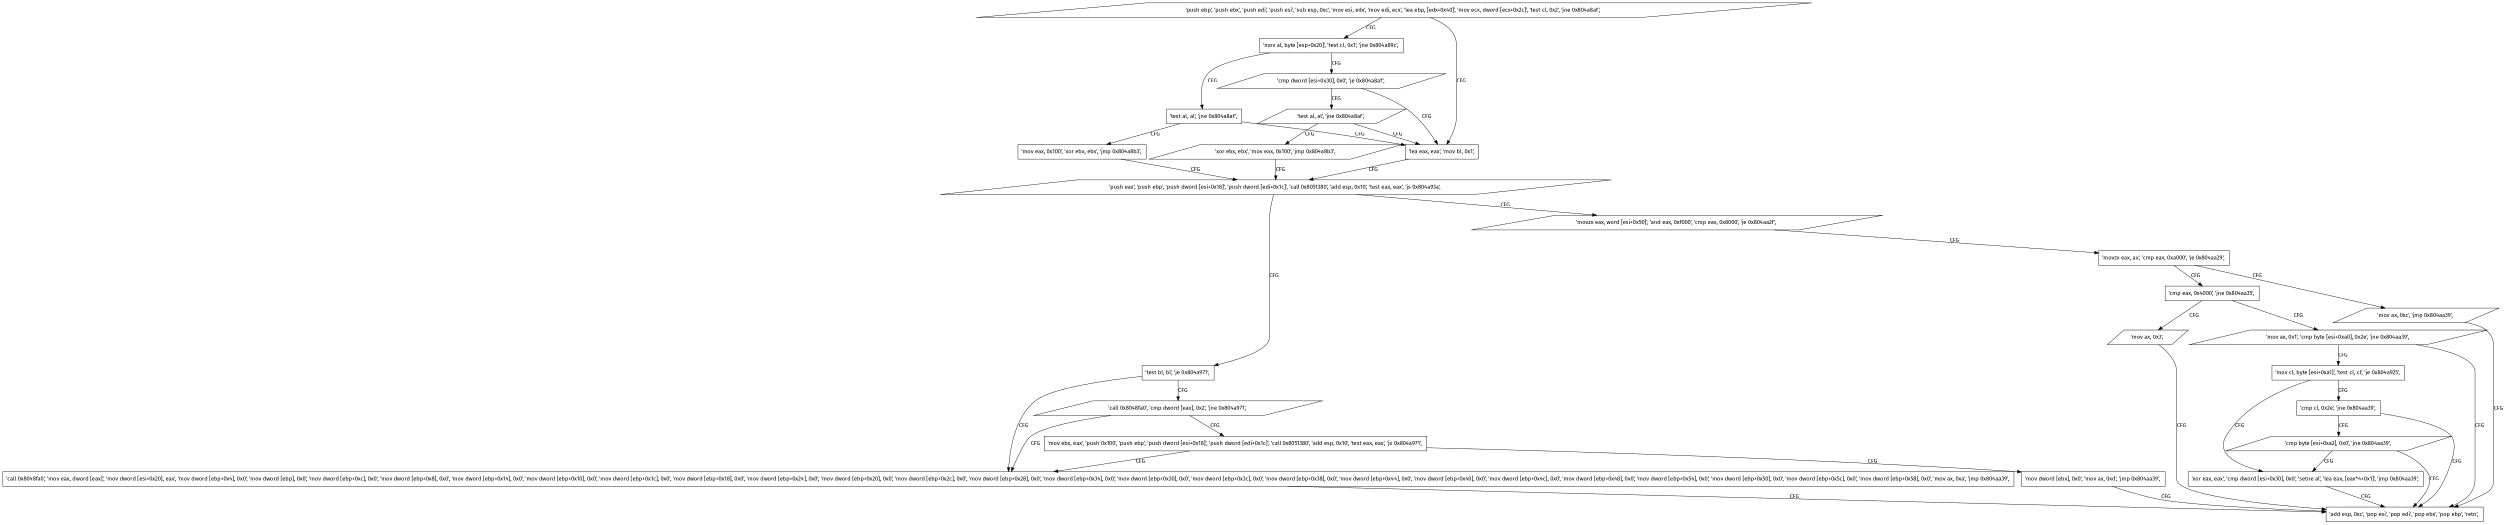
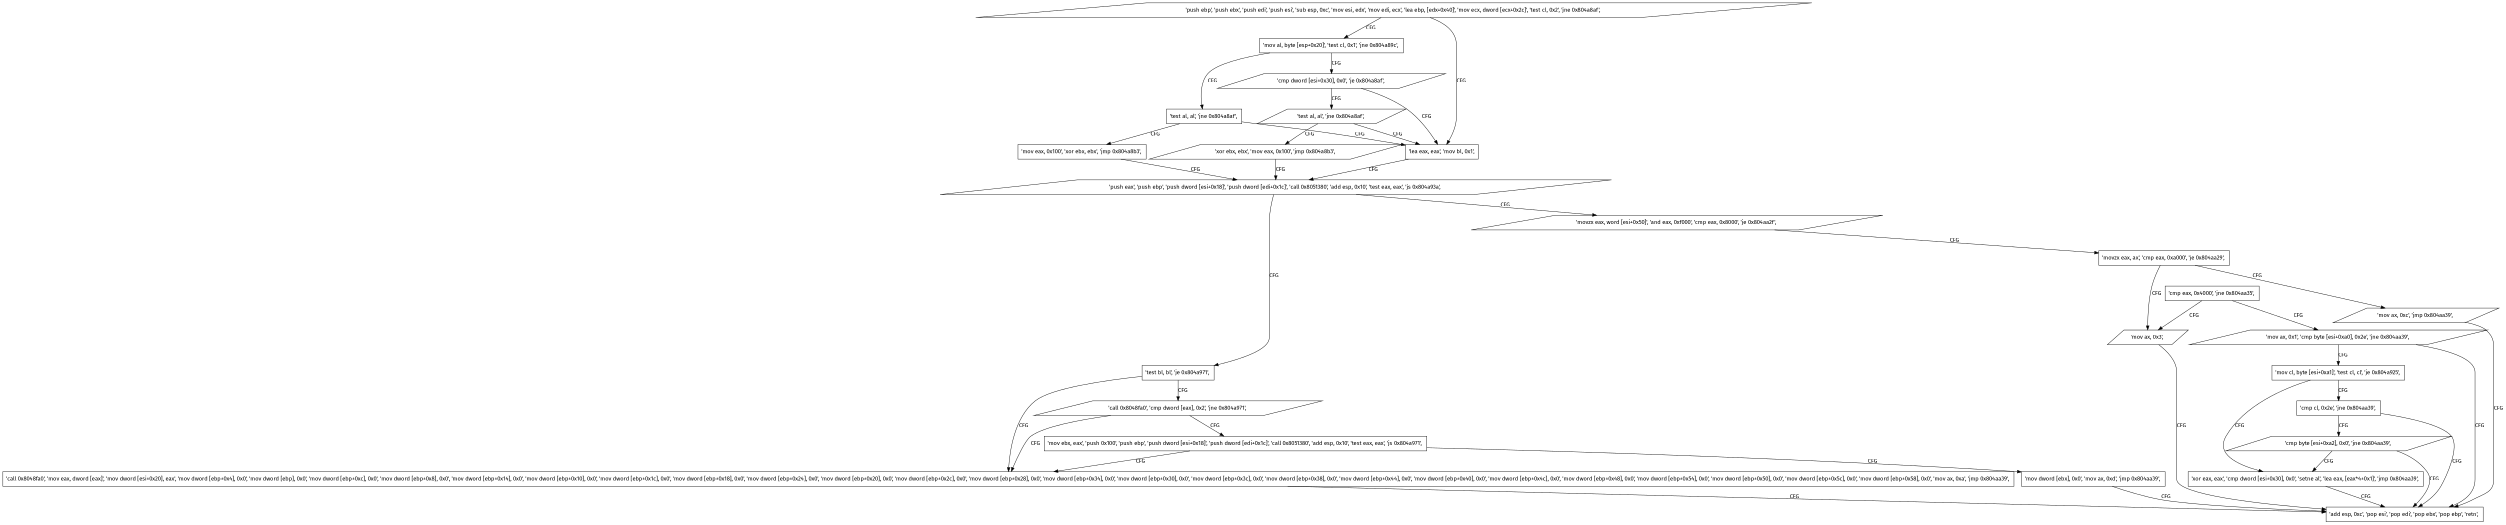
(2186, 274) -> (2150, 295)
